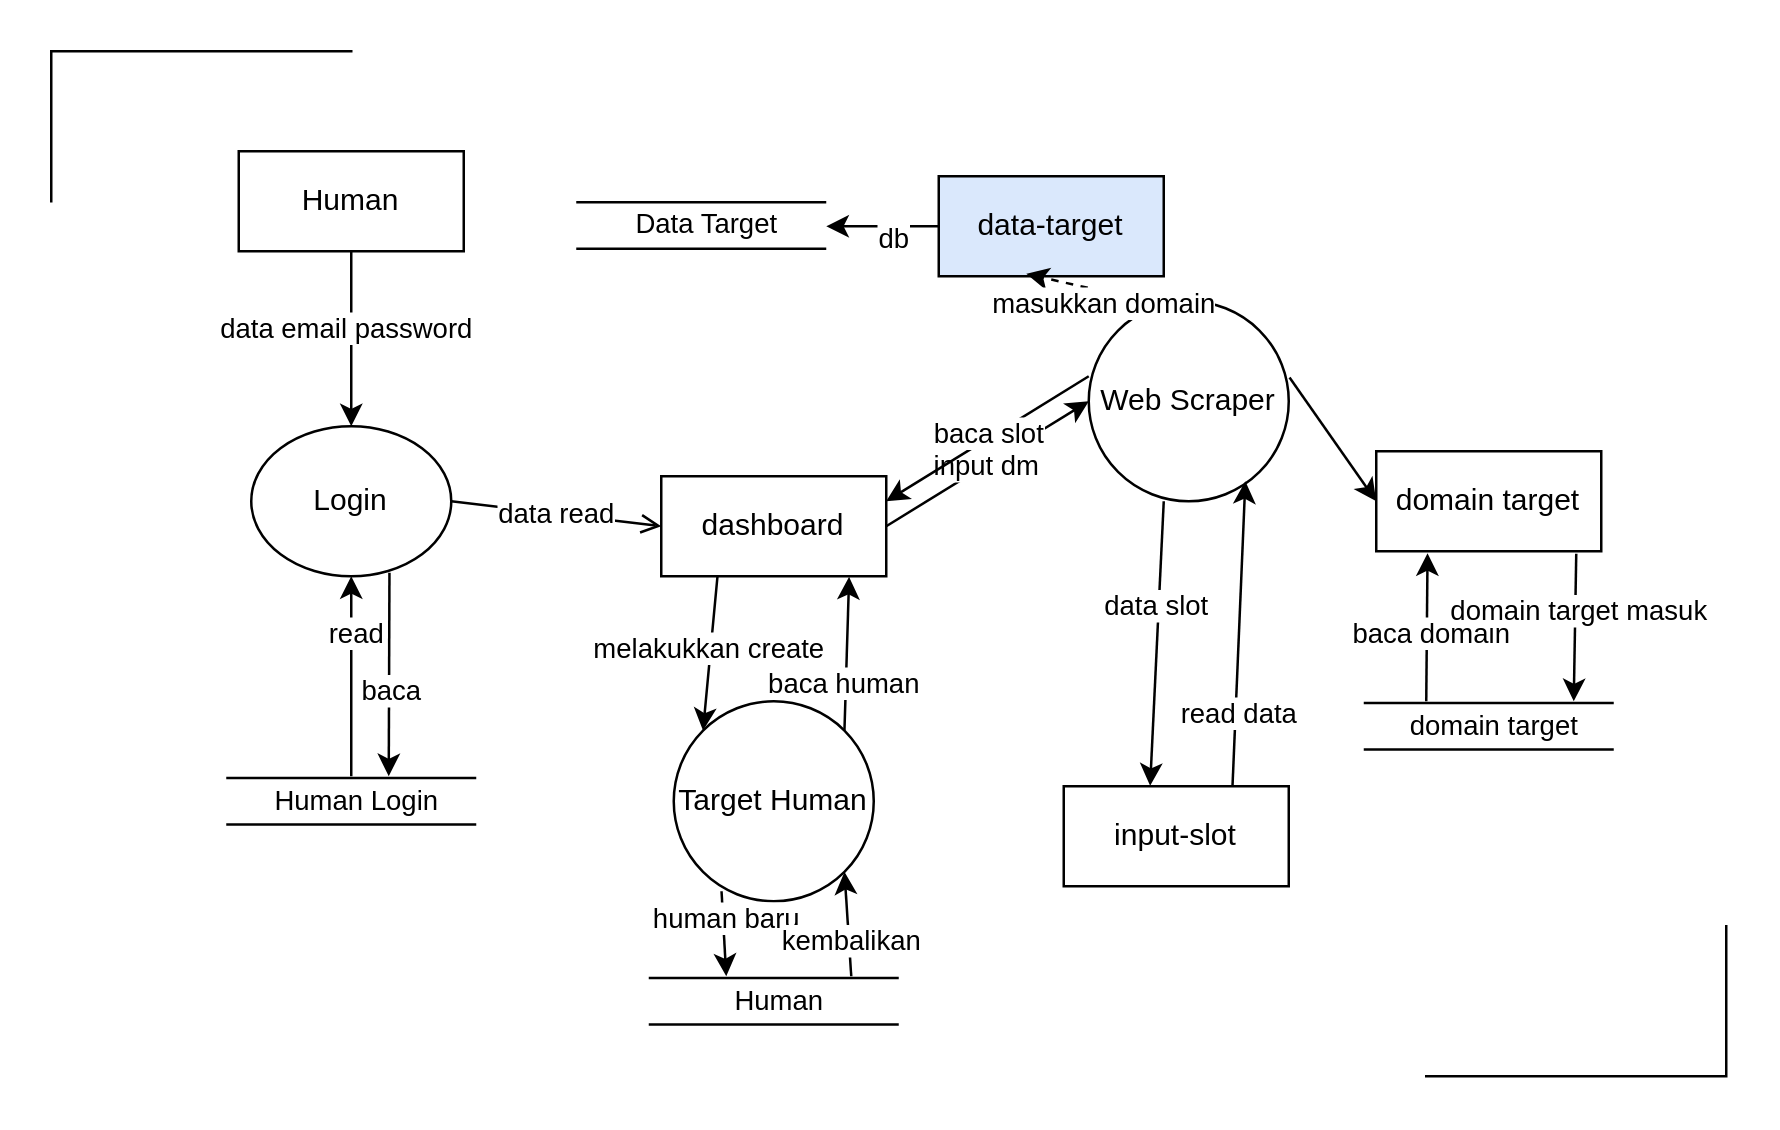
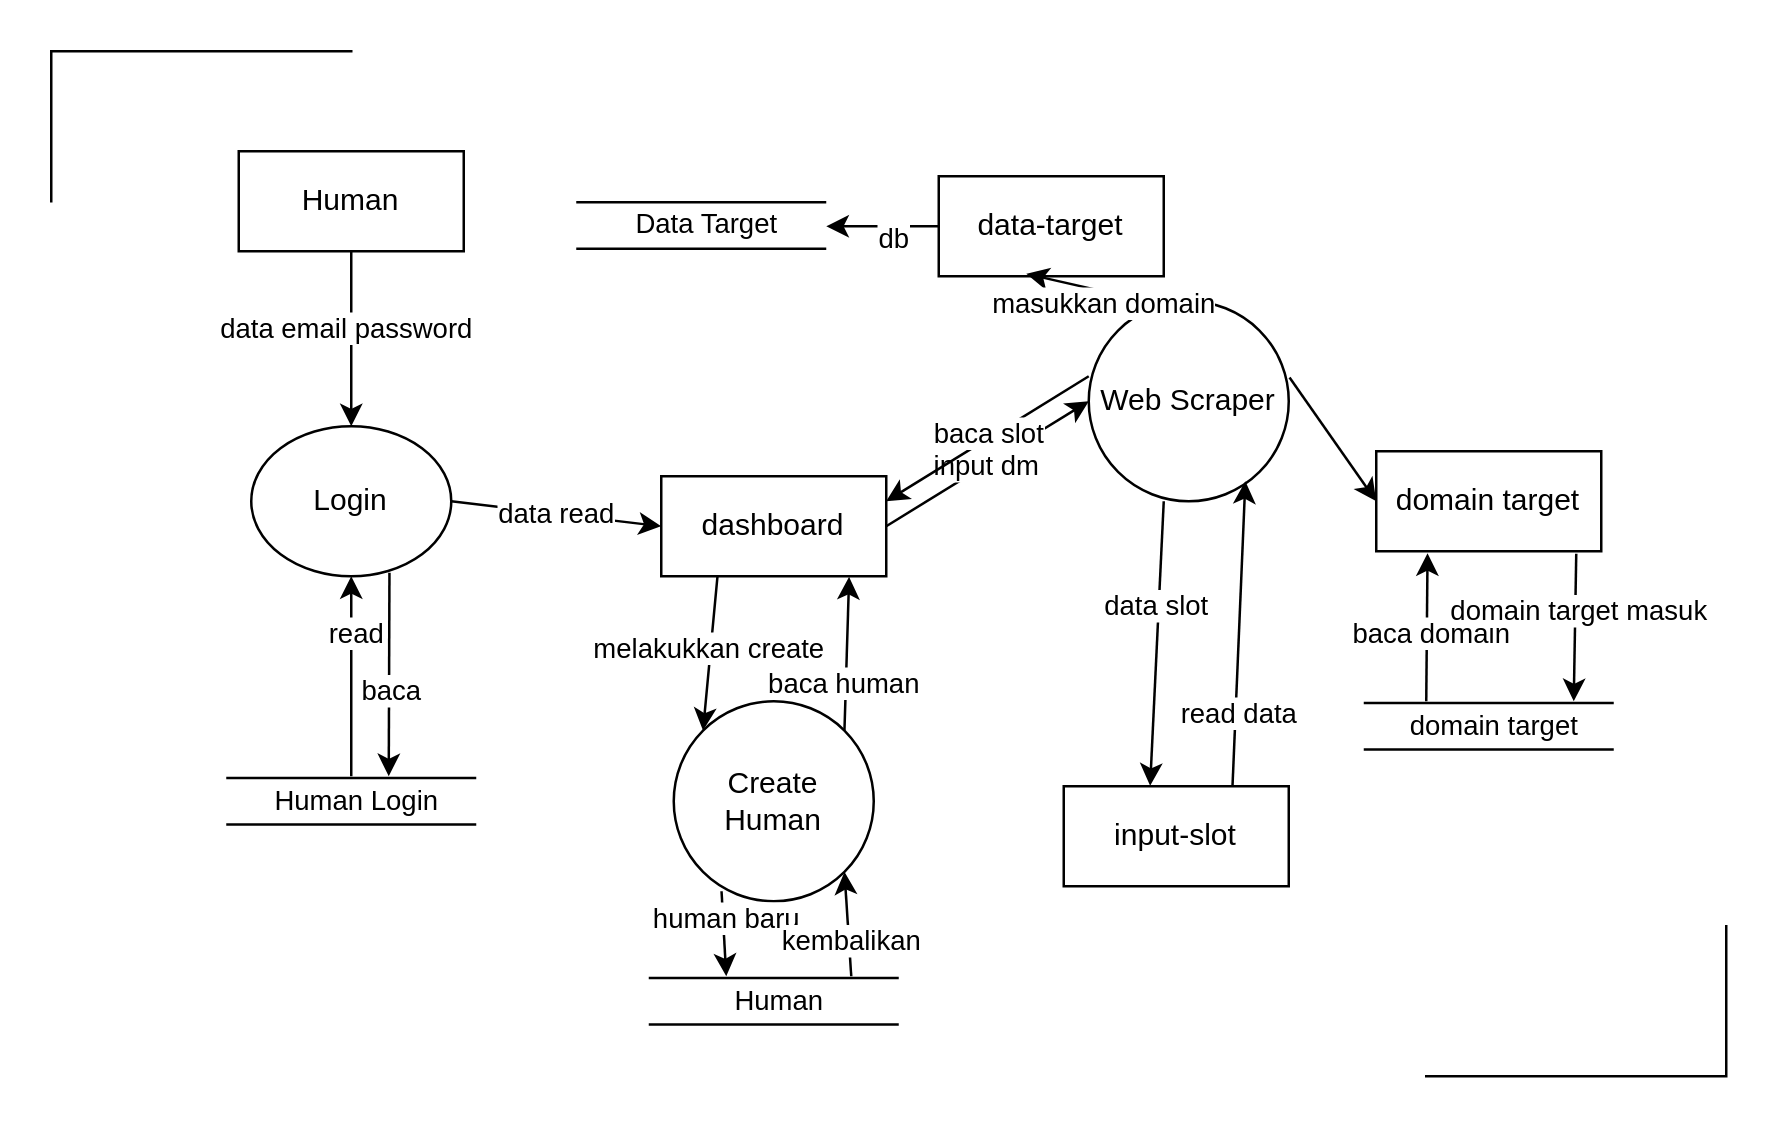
(1051, 226) -> (1051, 226)
(1062, 282) -> (1062, 282)
(647, 525) -> (643, 524)
(774, 801) -> (774, 801)
